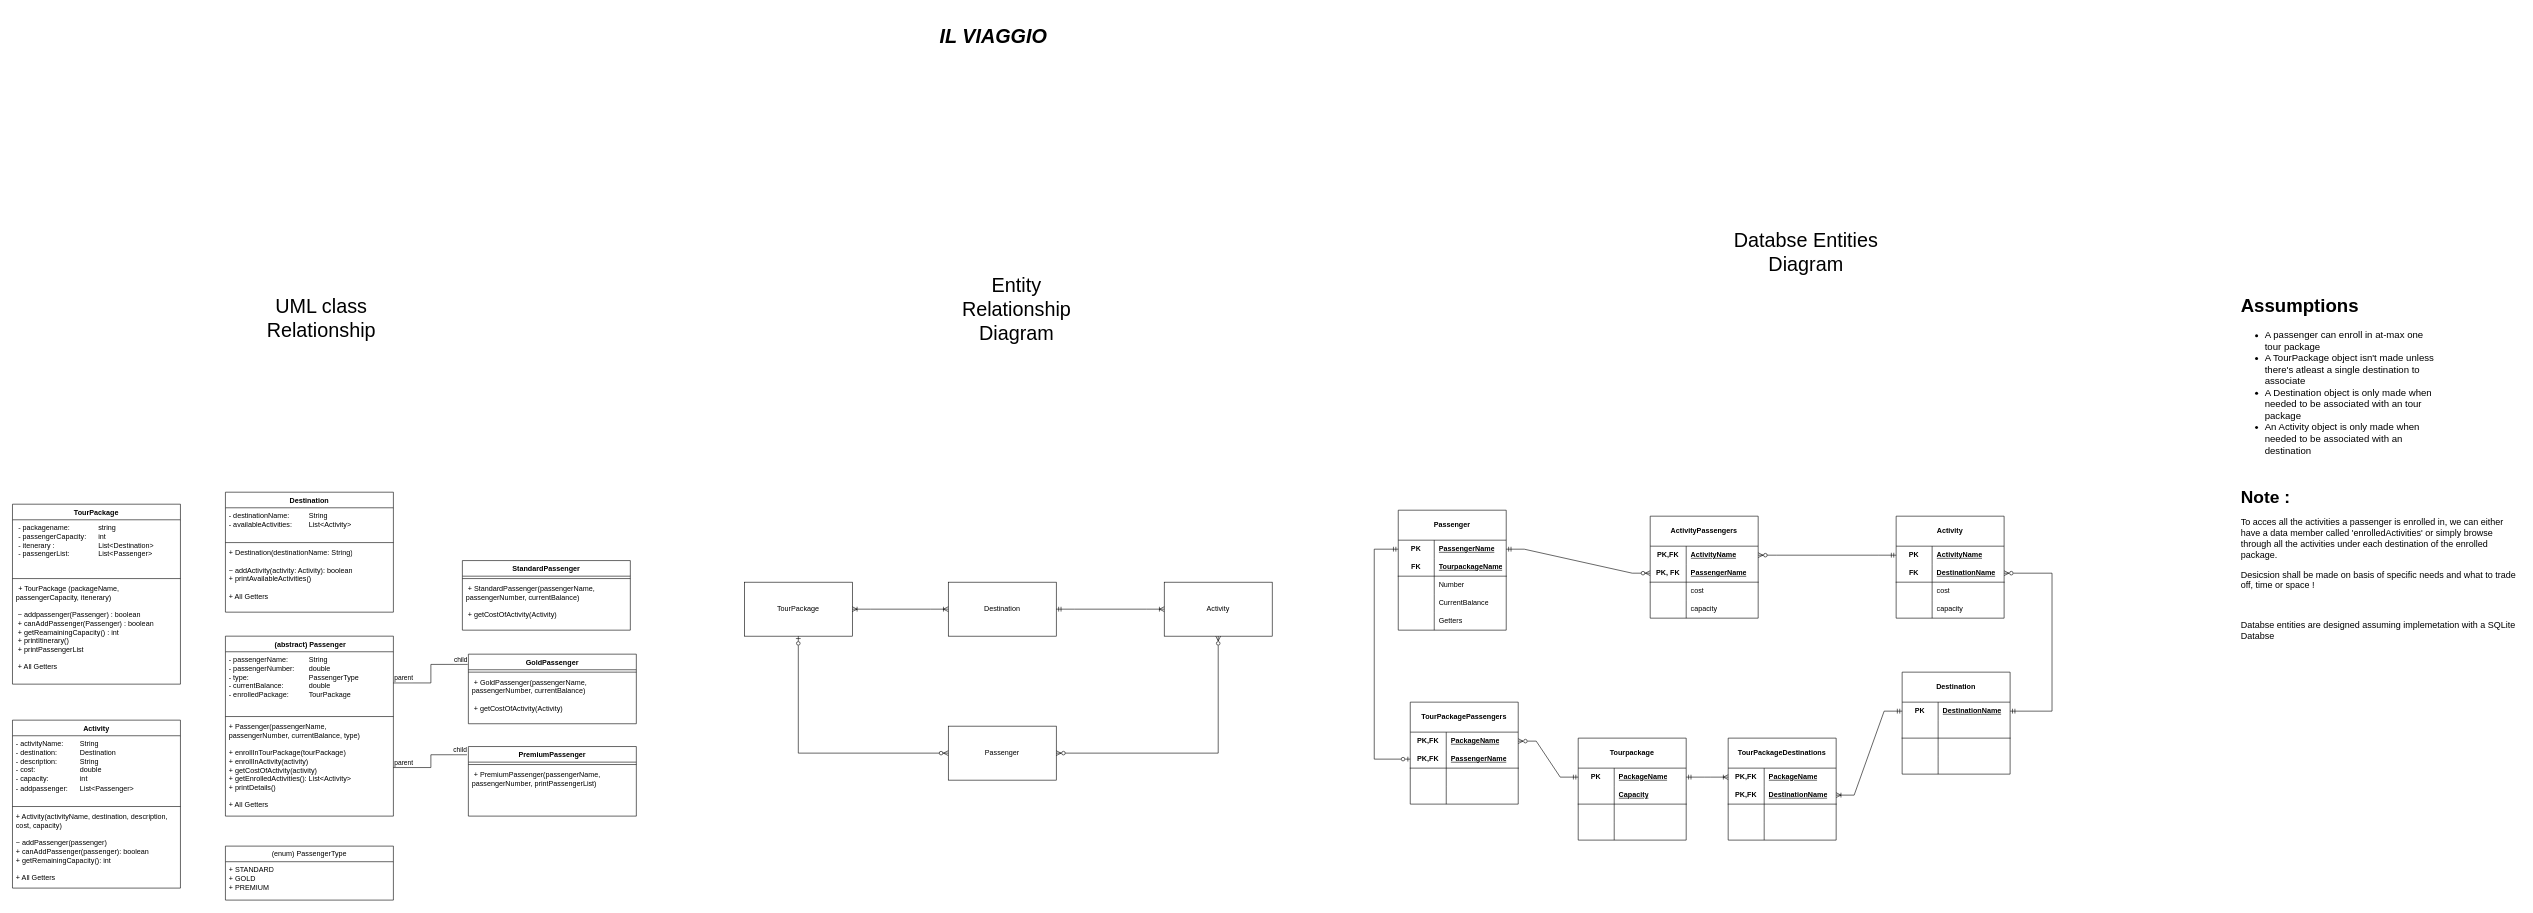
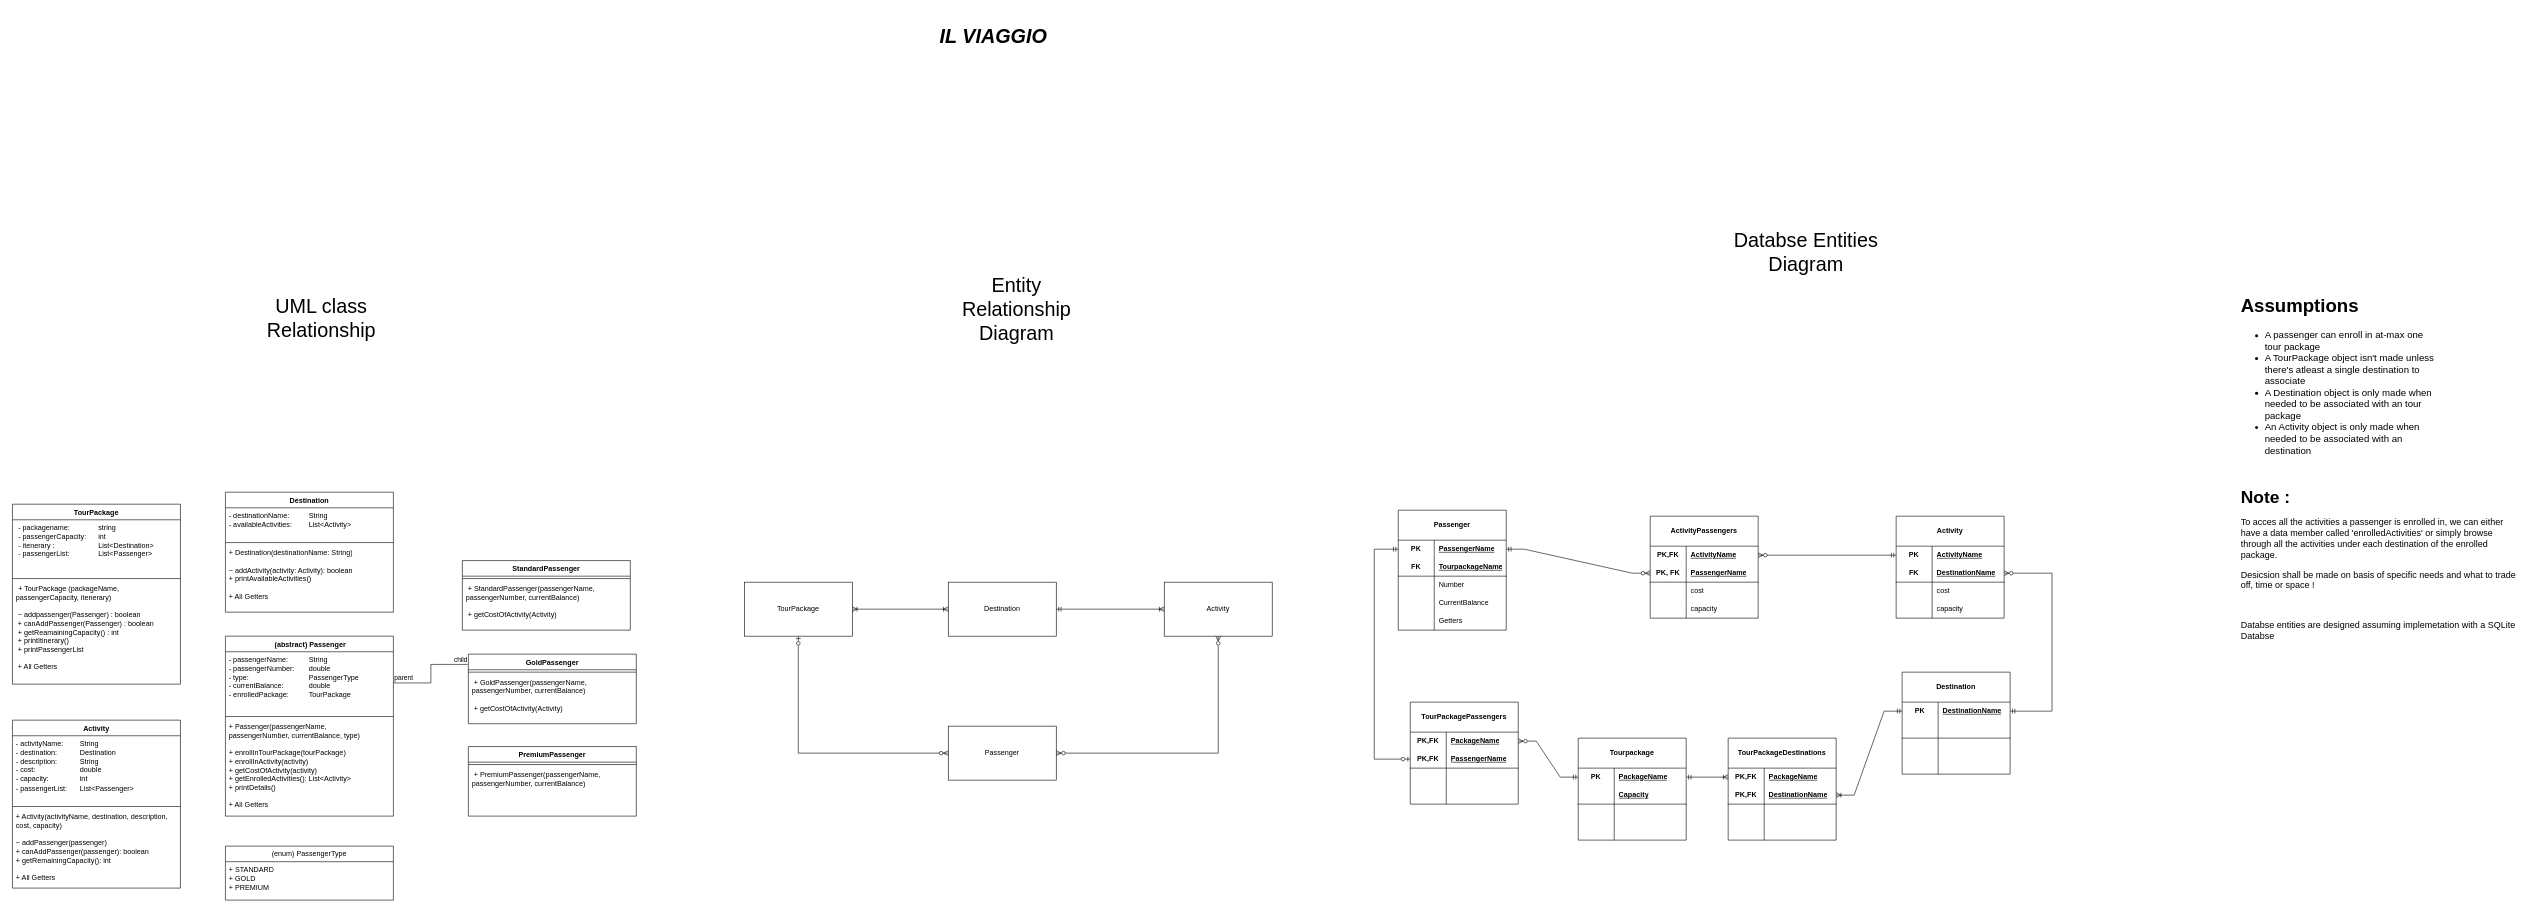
(431, 761) -> none
(77, 766) -> (78, 766)
(553, 780) -> (553, 780)
